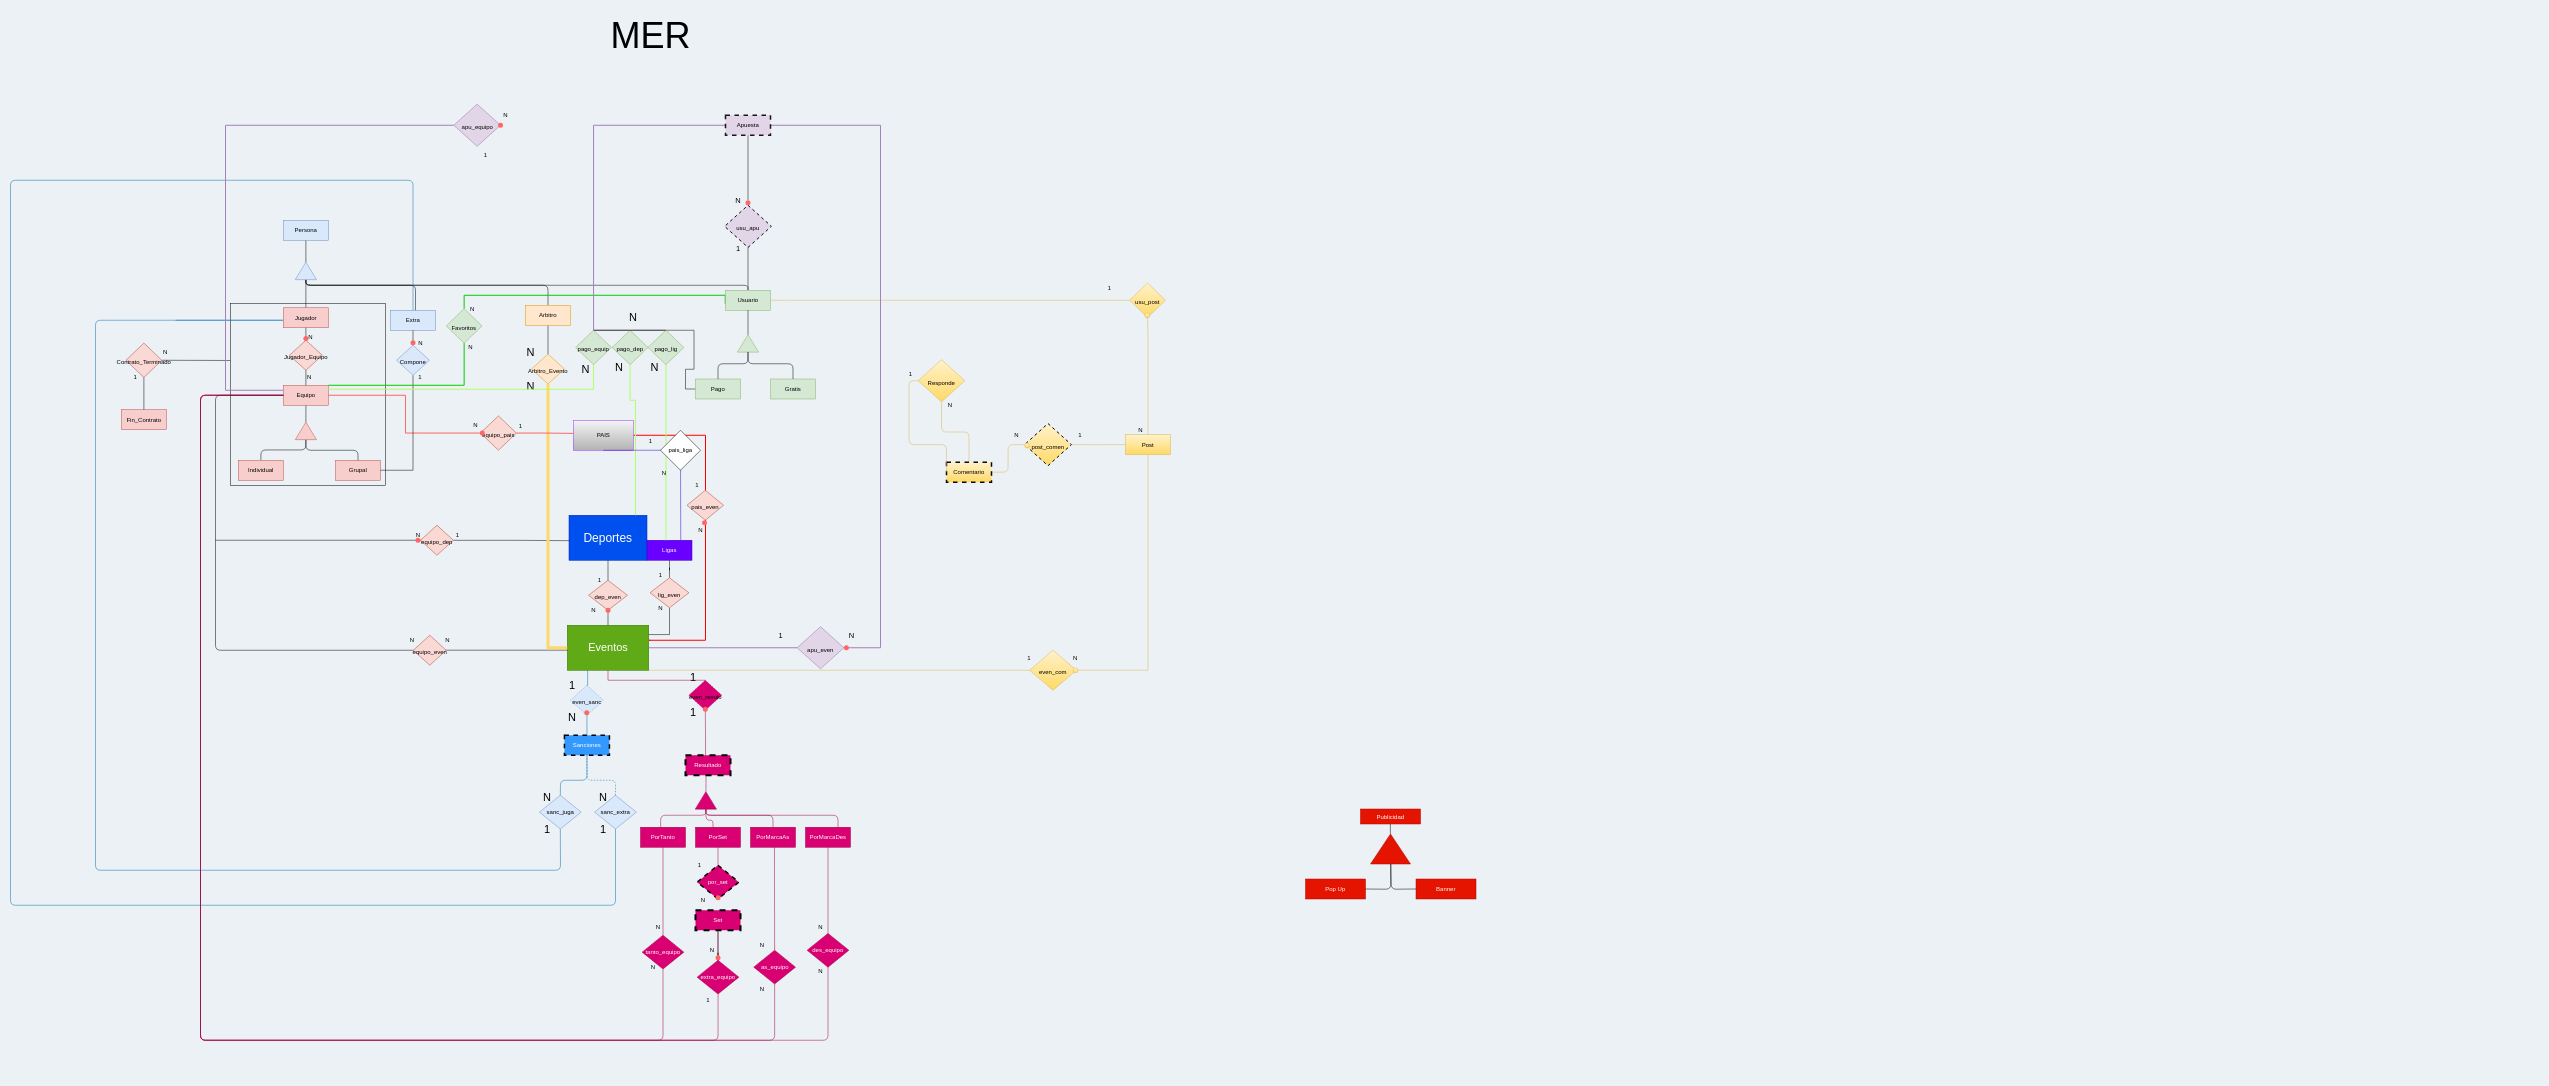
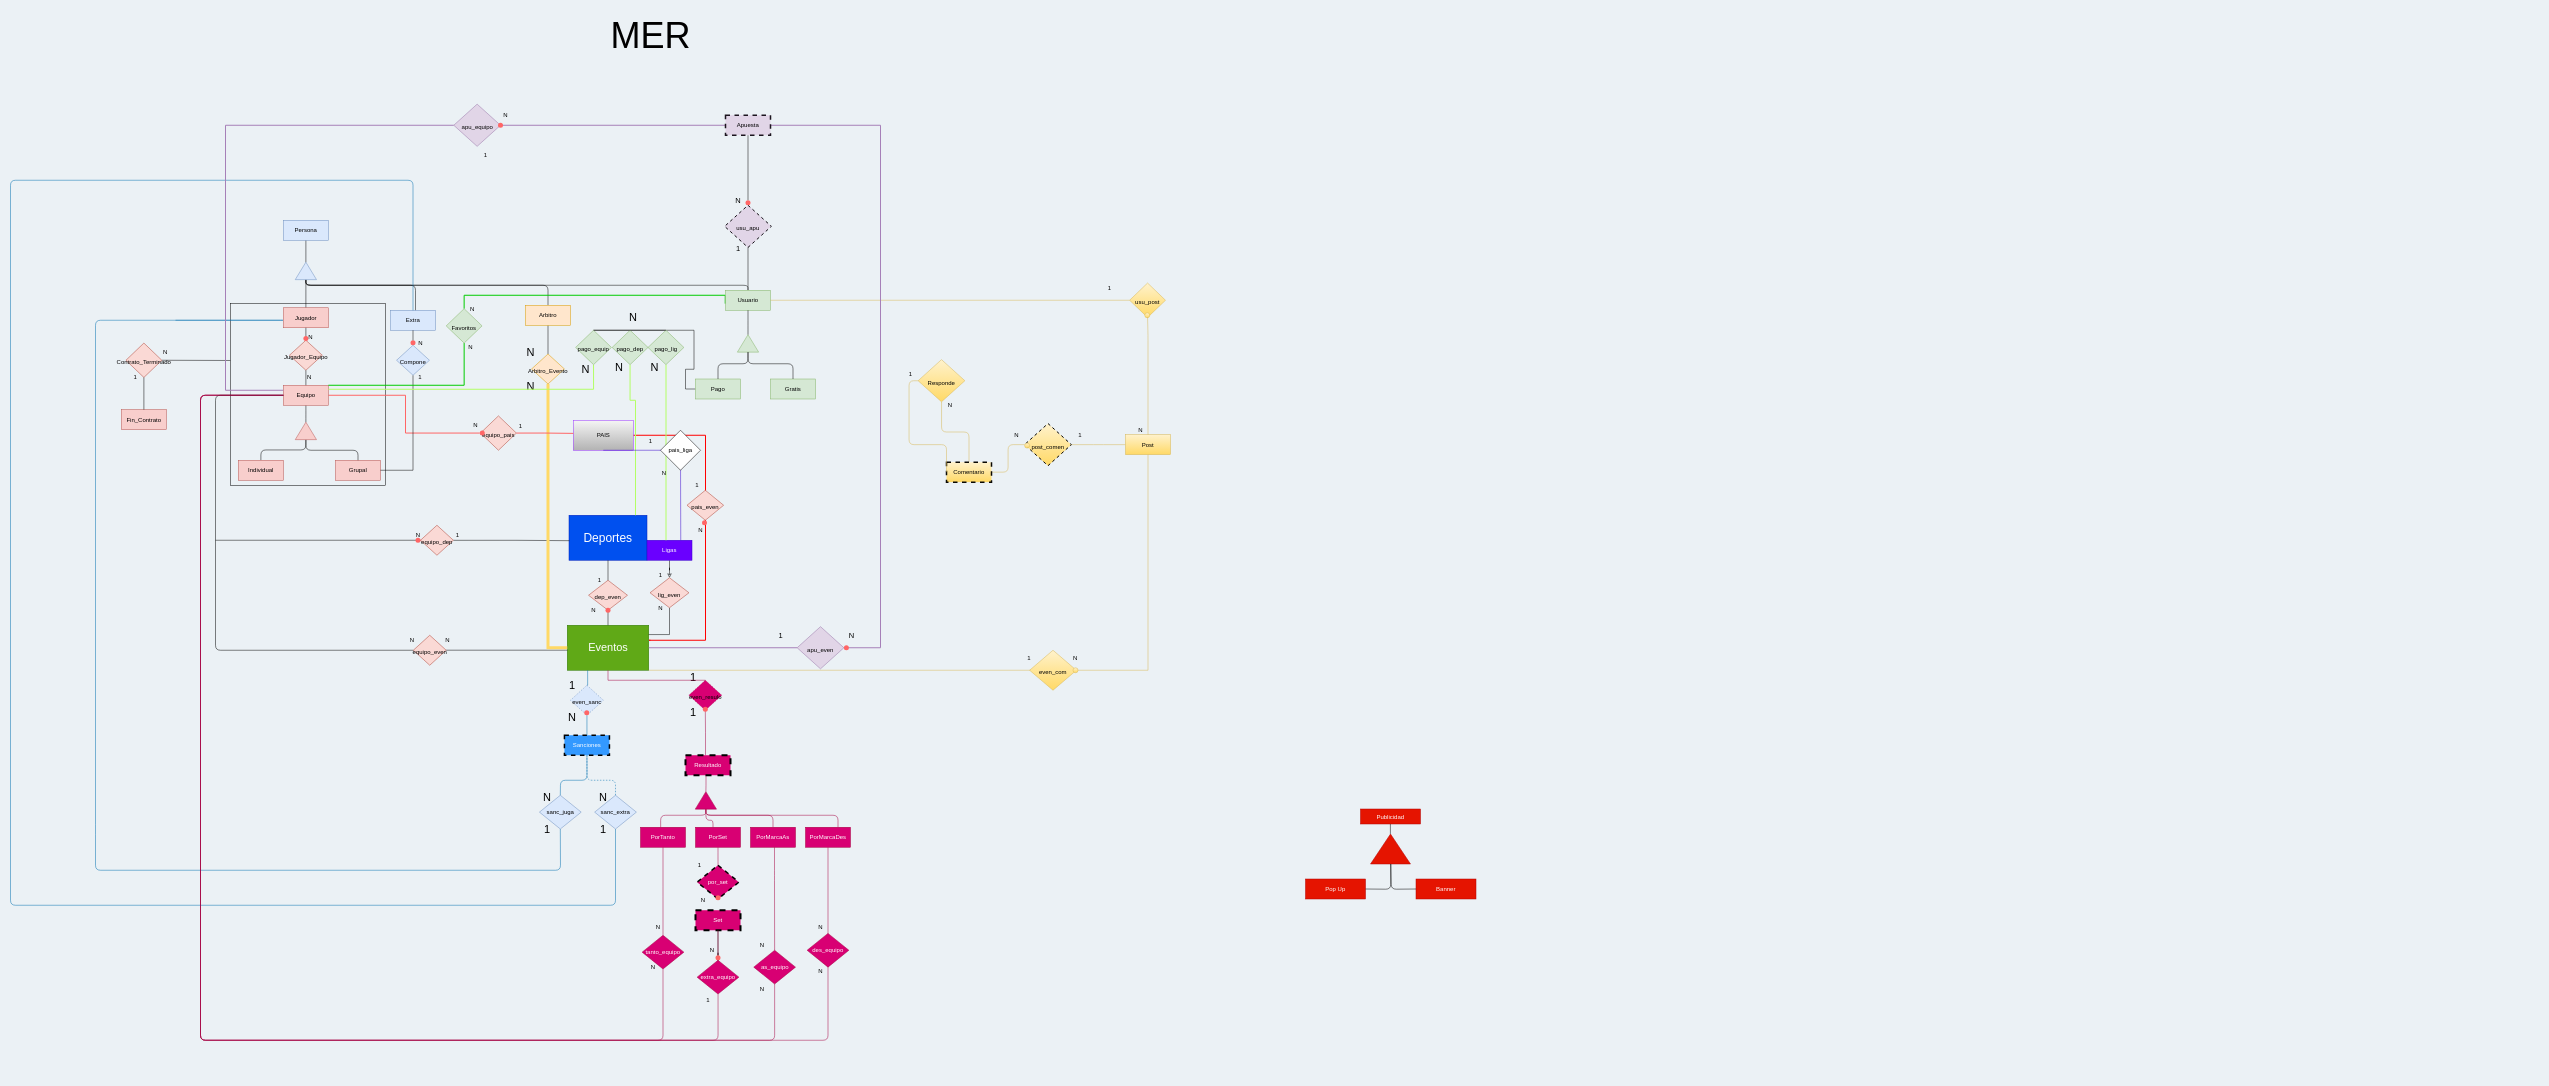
(593, 225) -> (548, 125)
(669, 574) -> (669, 573)
